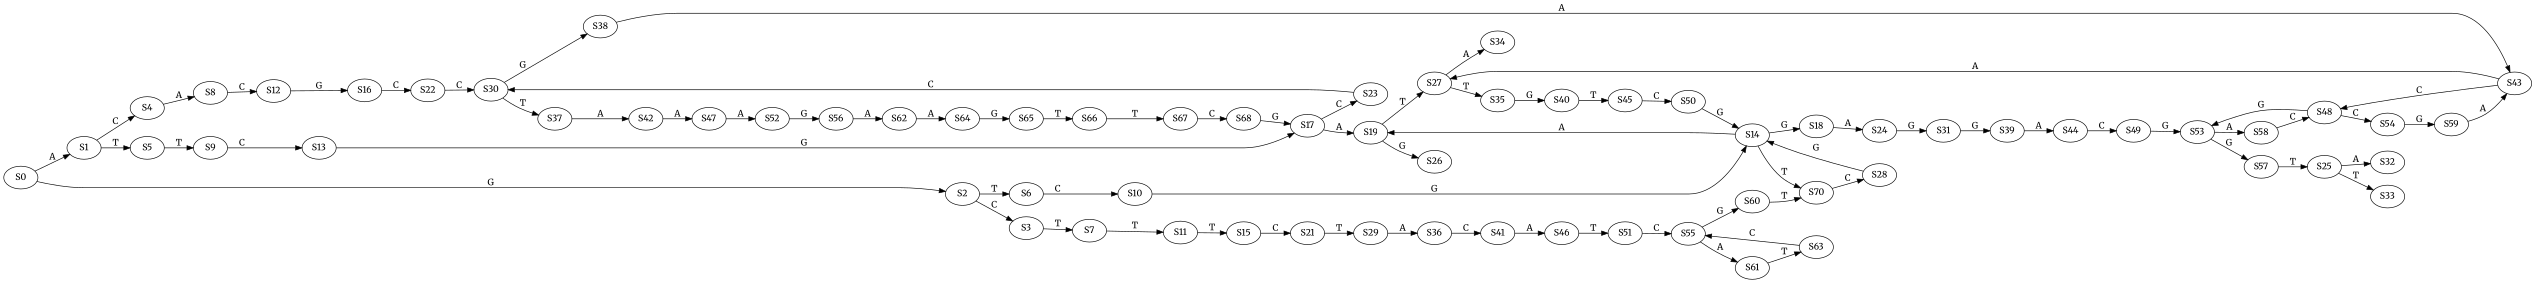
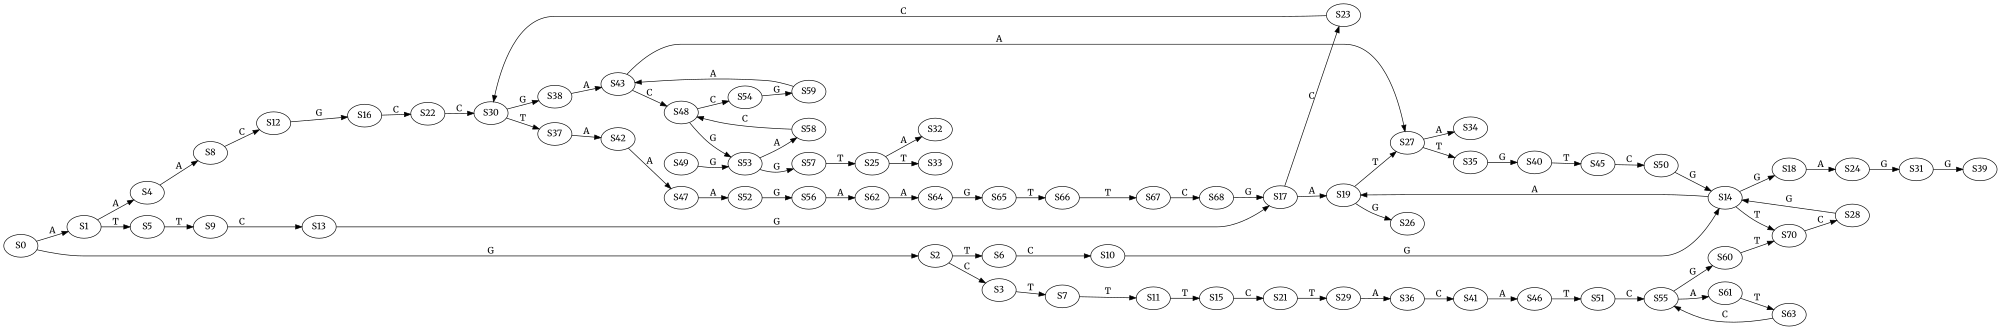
(116, 122) -> (116, 204)
(2070, 131) -> none
